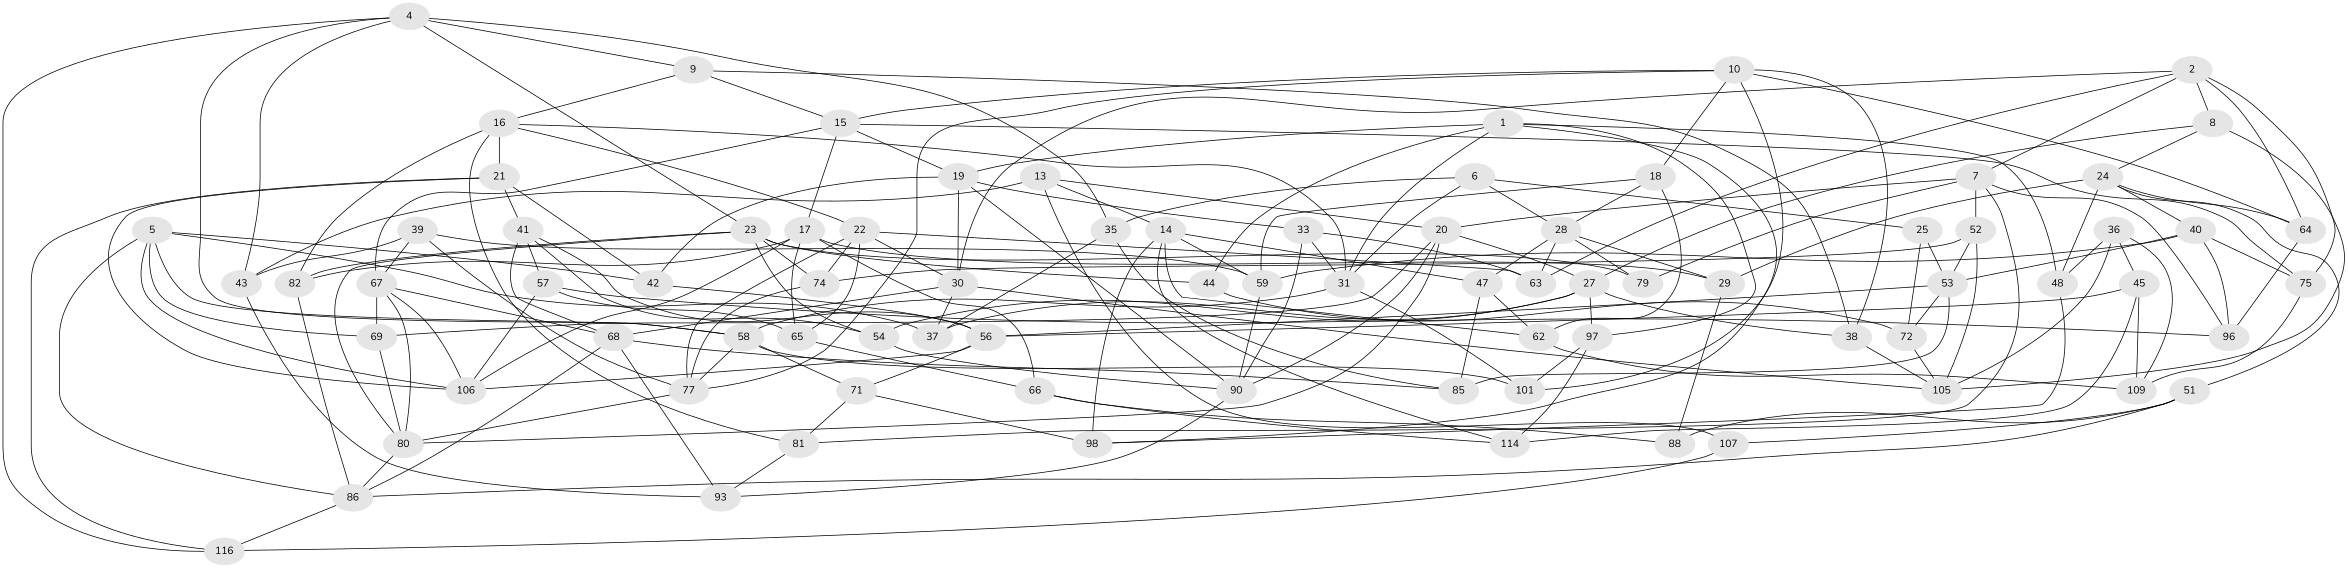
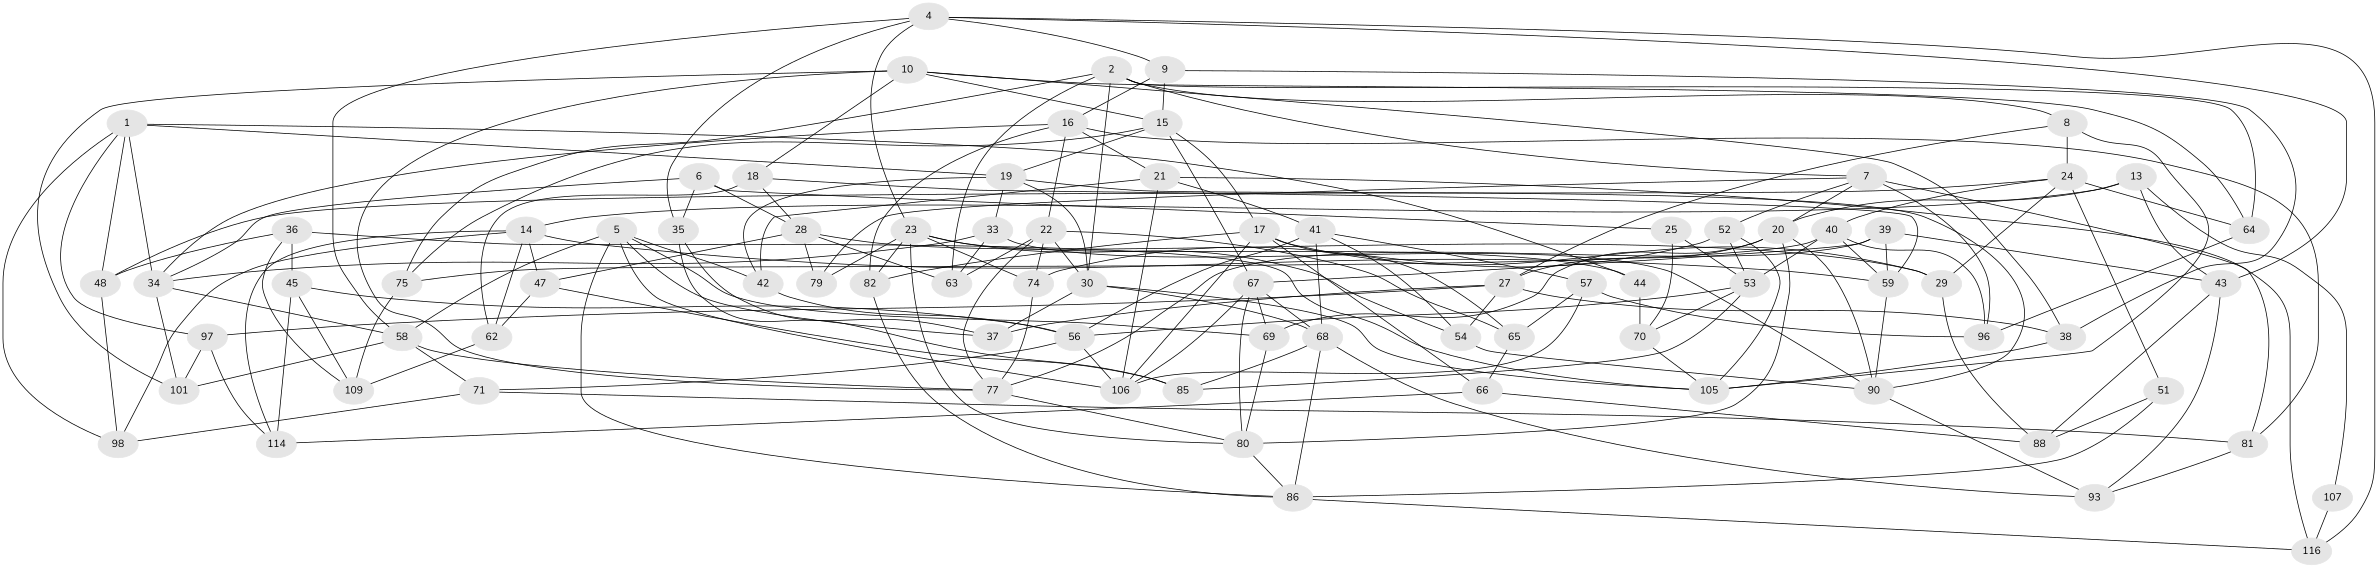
(1344, 284) -> (154, 284)
(1907, 337) -> (1640, 337)
none -> (2130, 364)
(1963, 430) -> none
